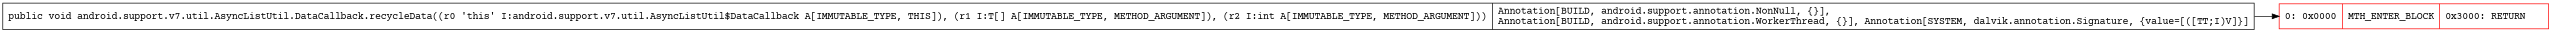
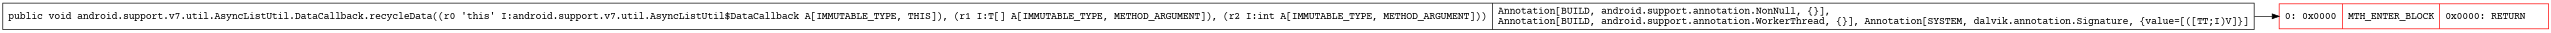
(2494, 16) -> (2494, 16)
